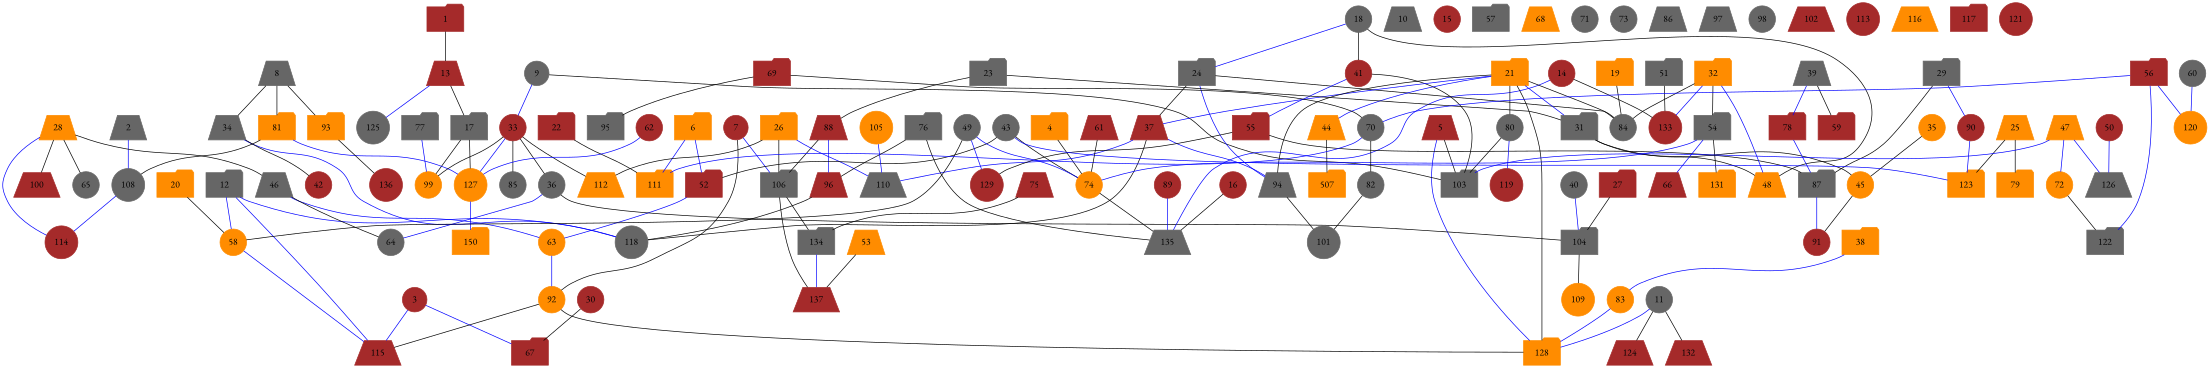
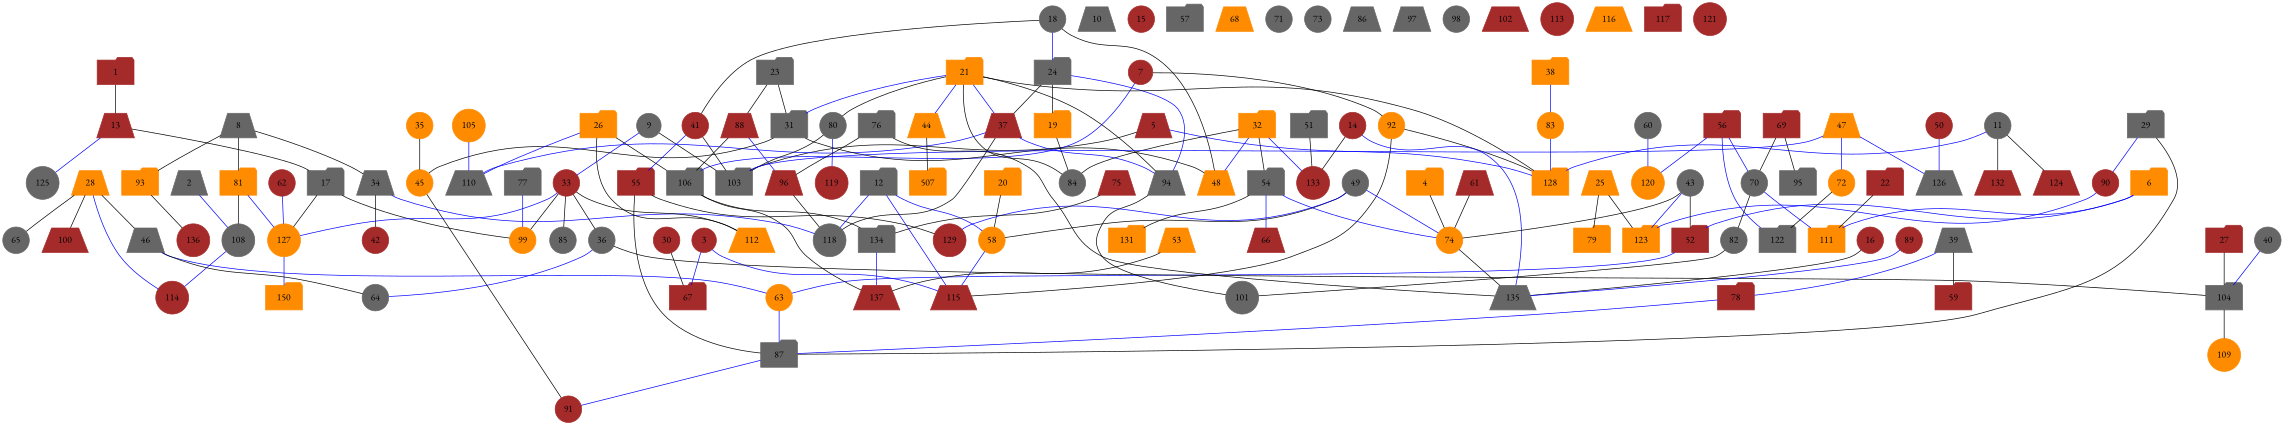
(1426, 95) -> (1053, 103)
(552, 271) -> (779, 327)
